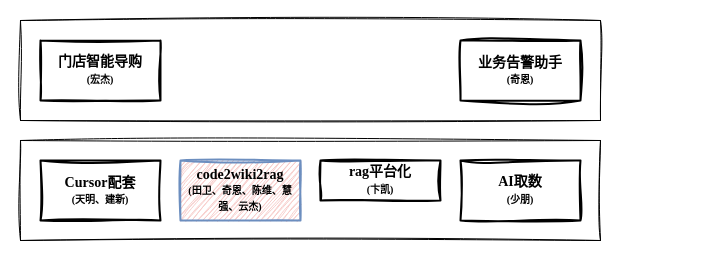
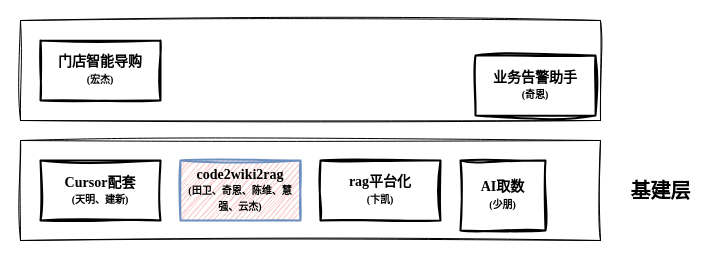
(521, 71) -> (536, 86)
(381, 181) -> (381, 191)
(521, 191) -> (503, 196)
none -> (661, 191)
